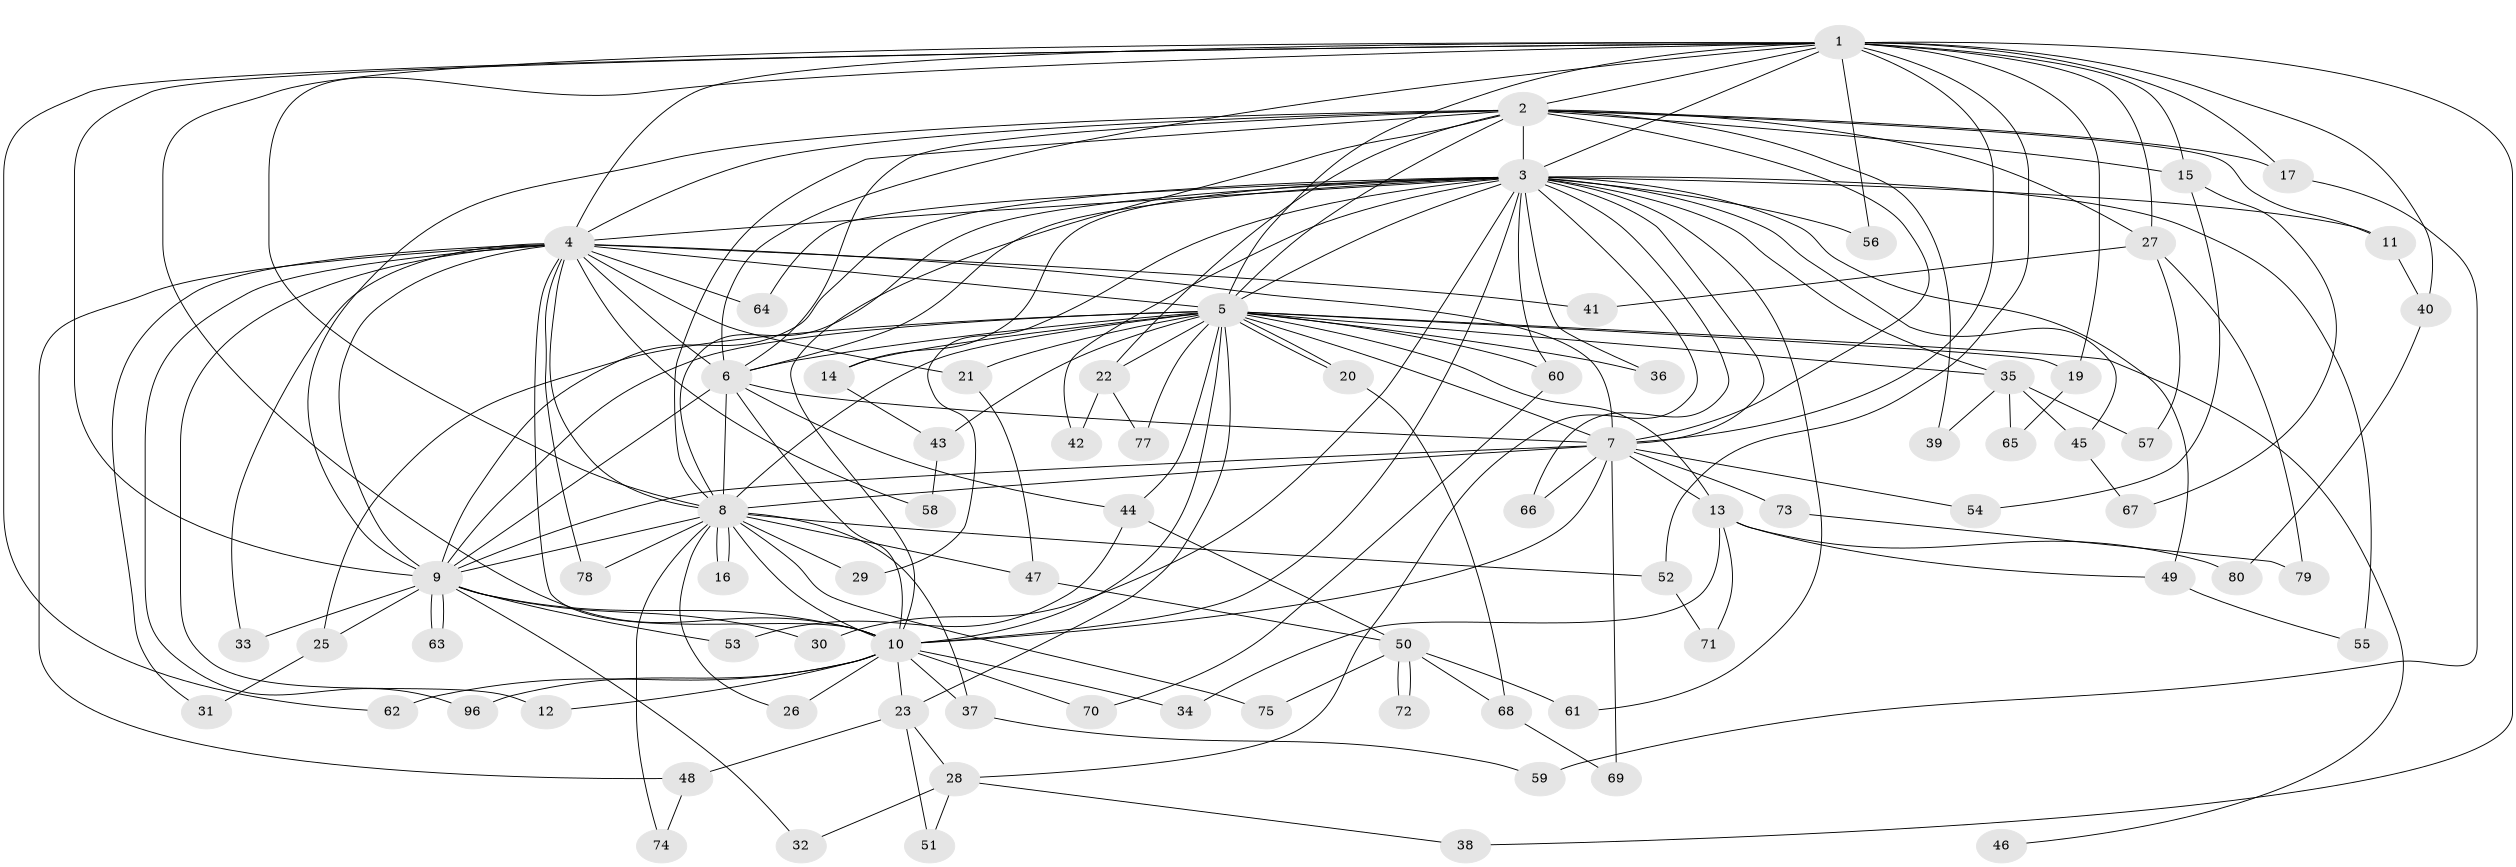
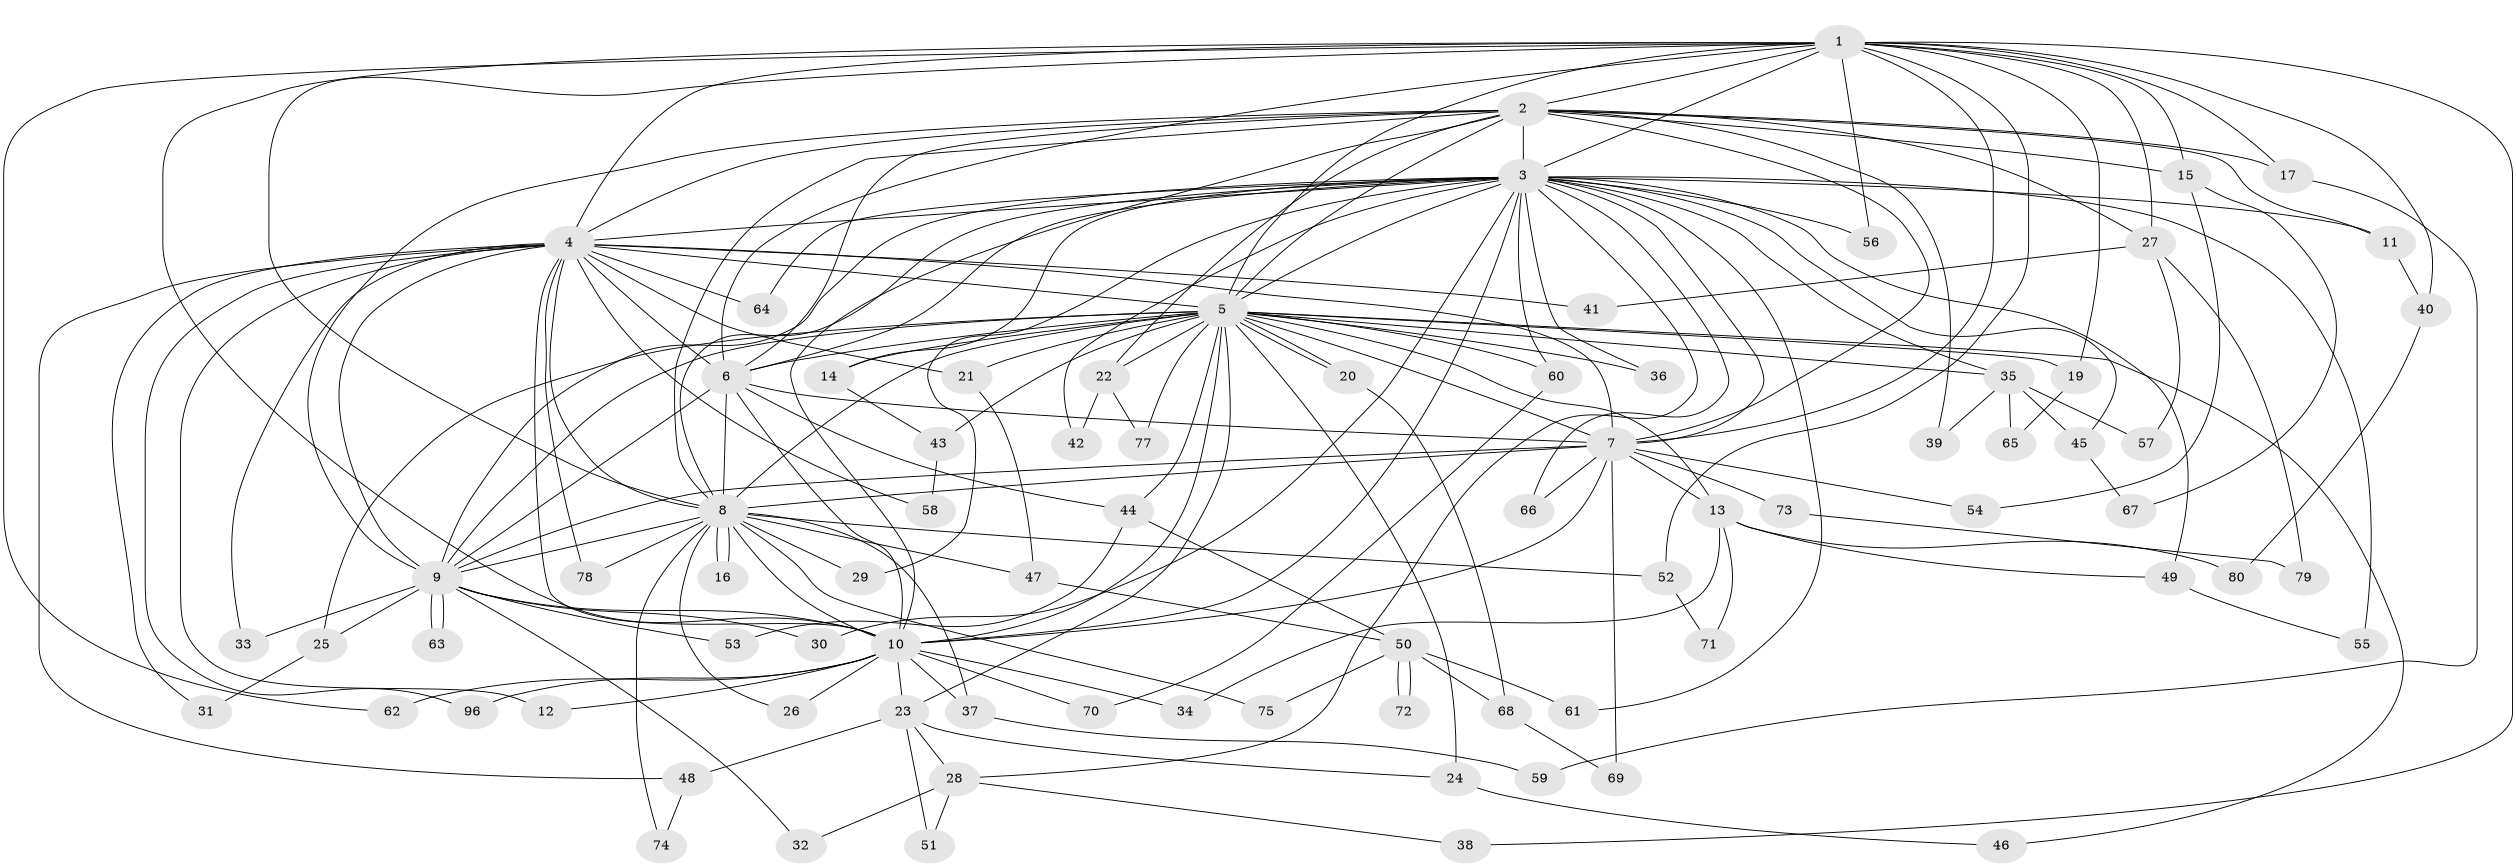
(186, 87) -> none
none -> (1455, 779)
